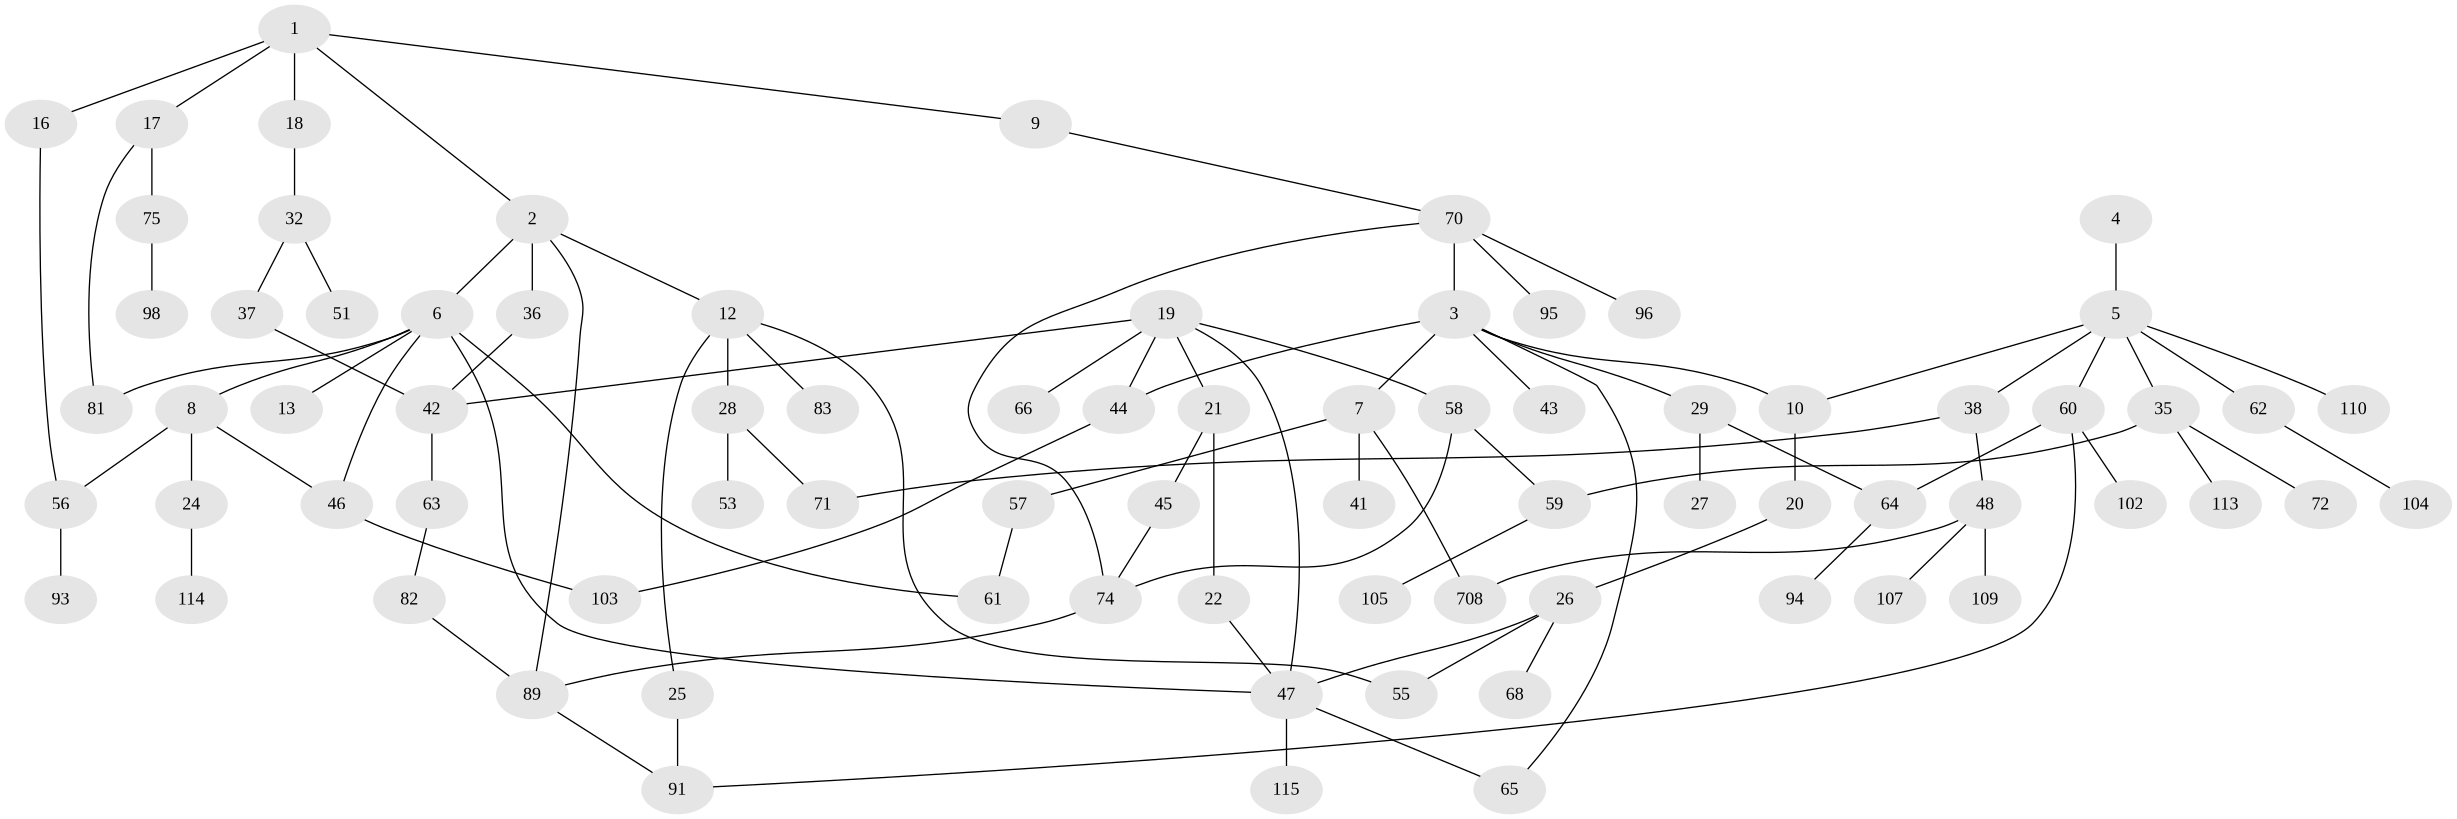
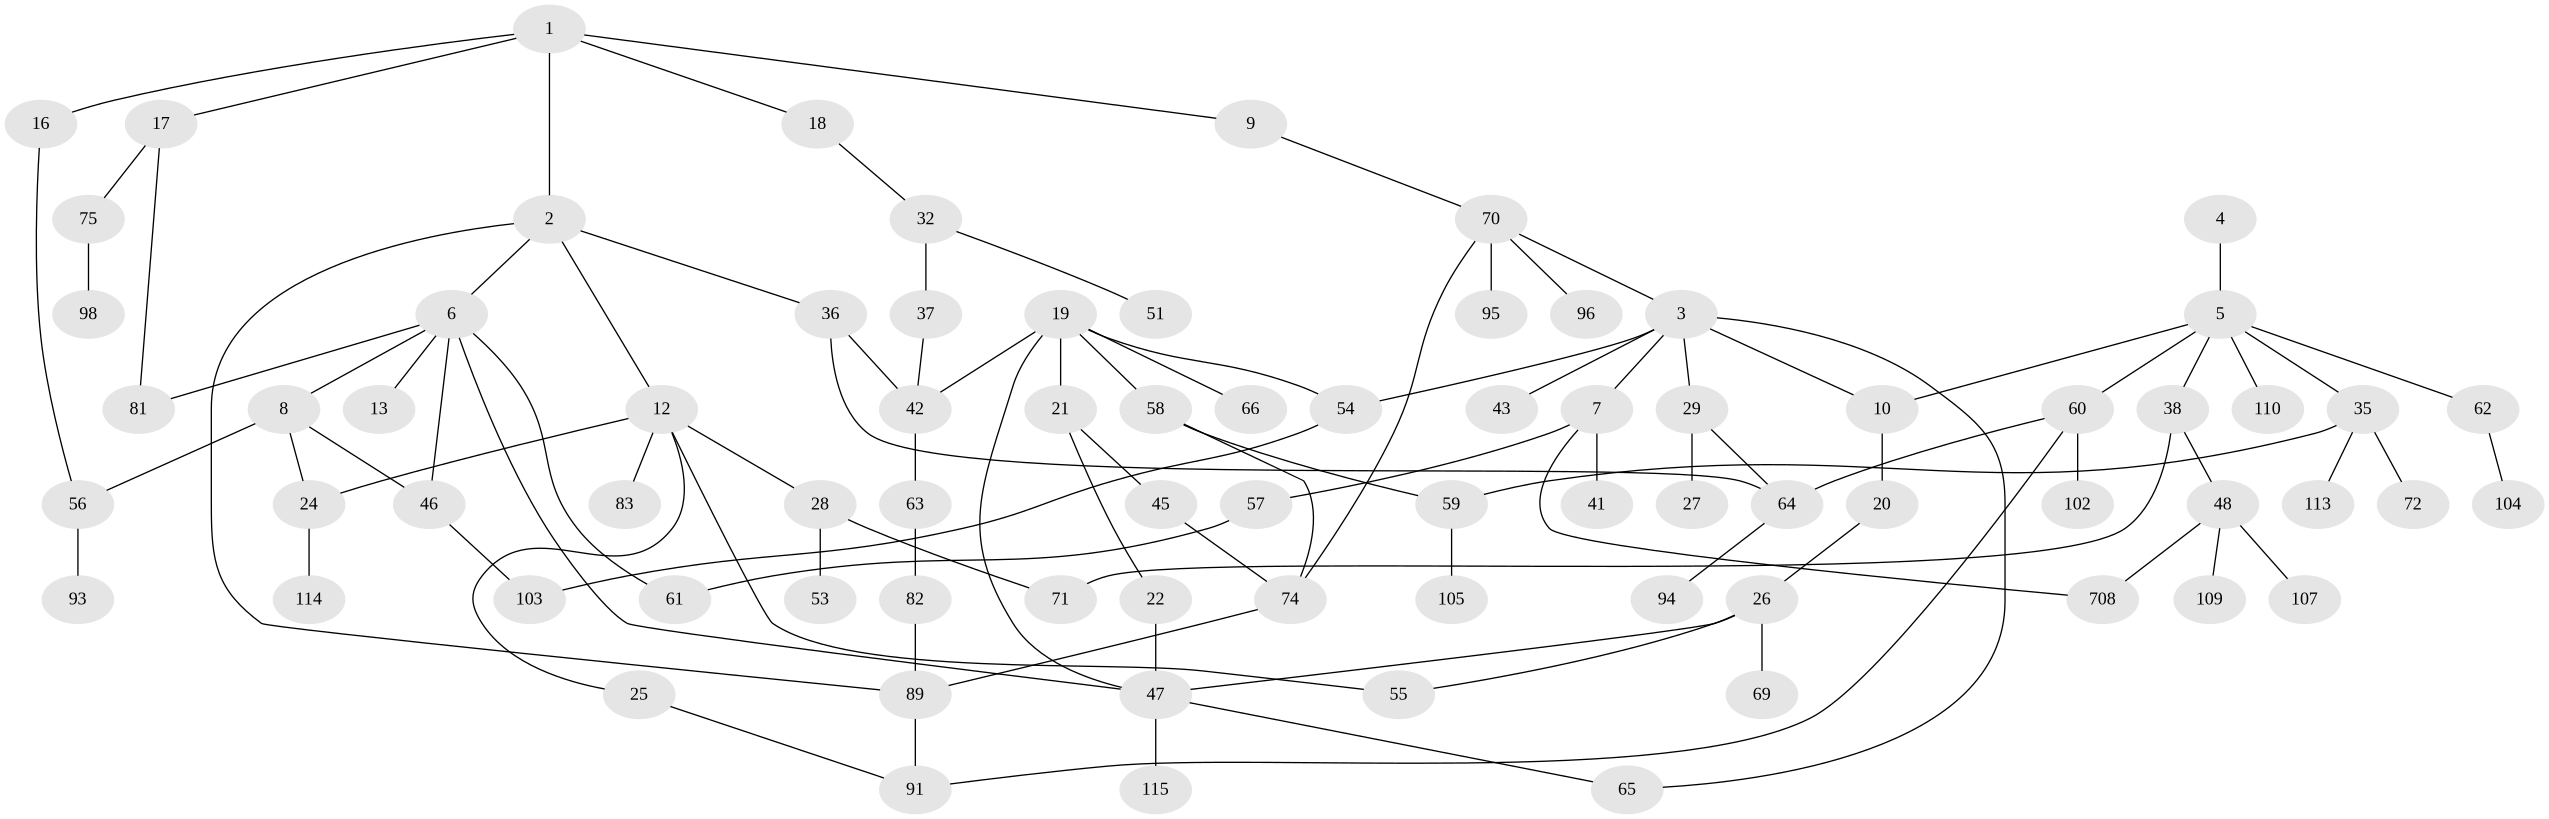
(1119, 409) -> (1346, 409)
none -> (484, 454)
none -> (1261, 470)
(1515, 695) -> (1762, 695)
